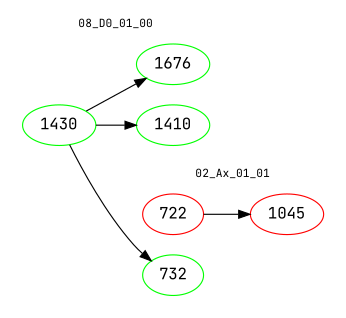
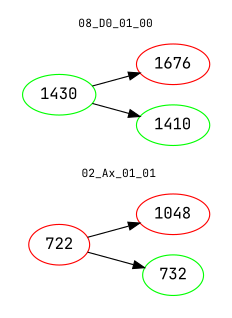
(173, 64) -> (173, 64)
(102, 202) -> (111, 258)
(287, 214) -> (173, 214)
